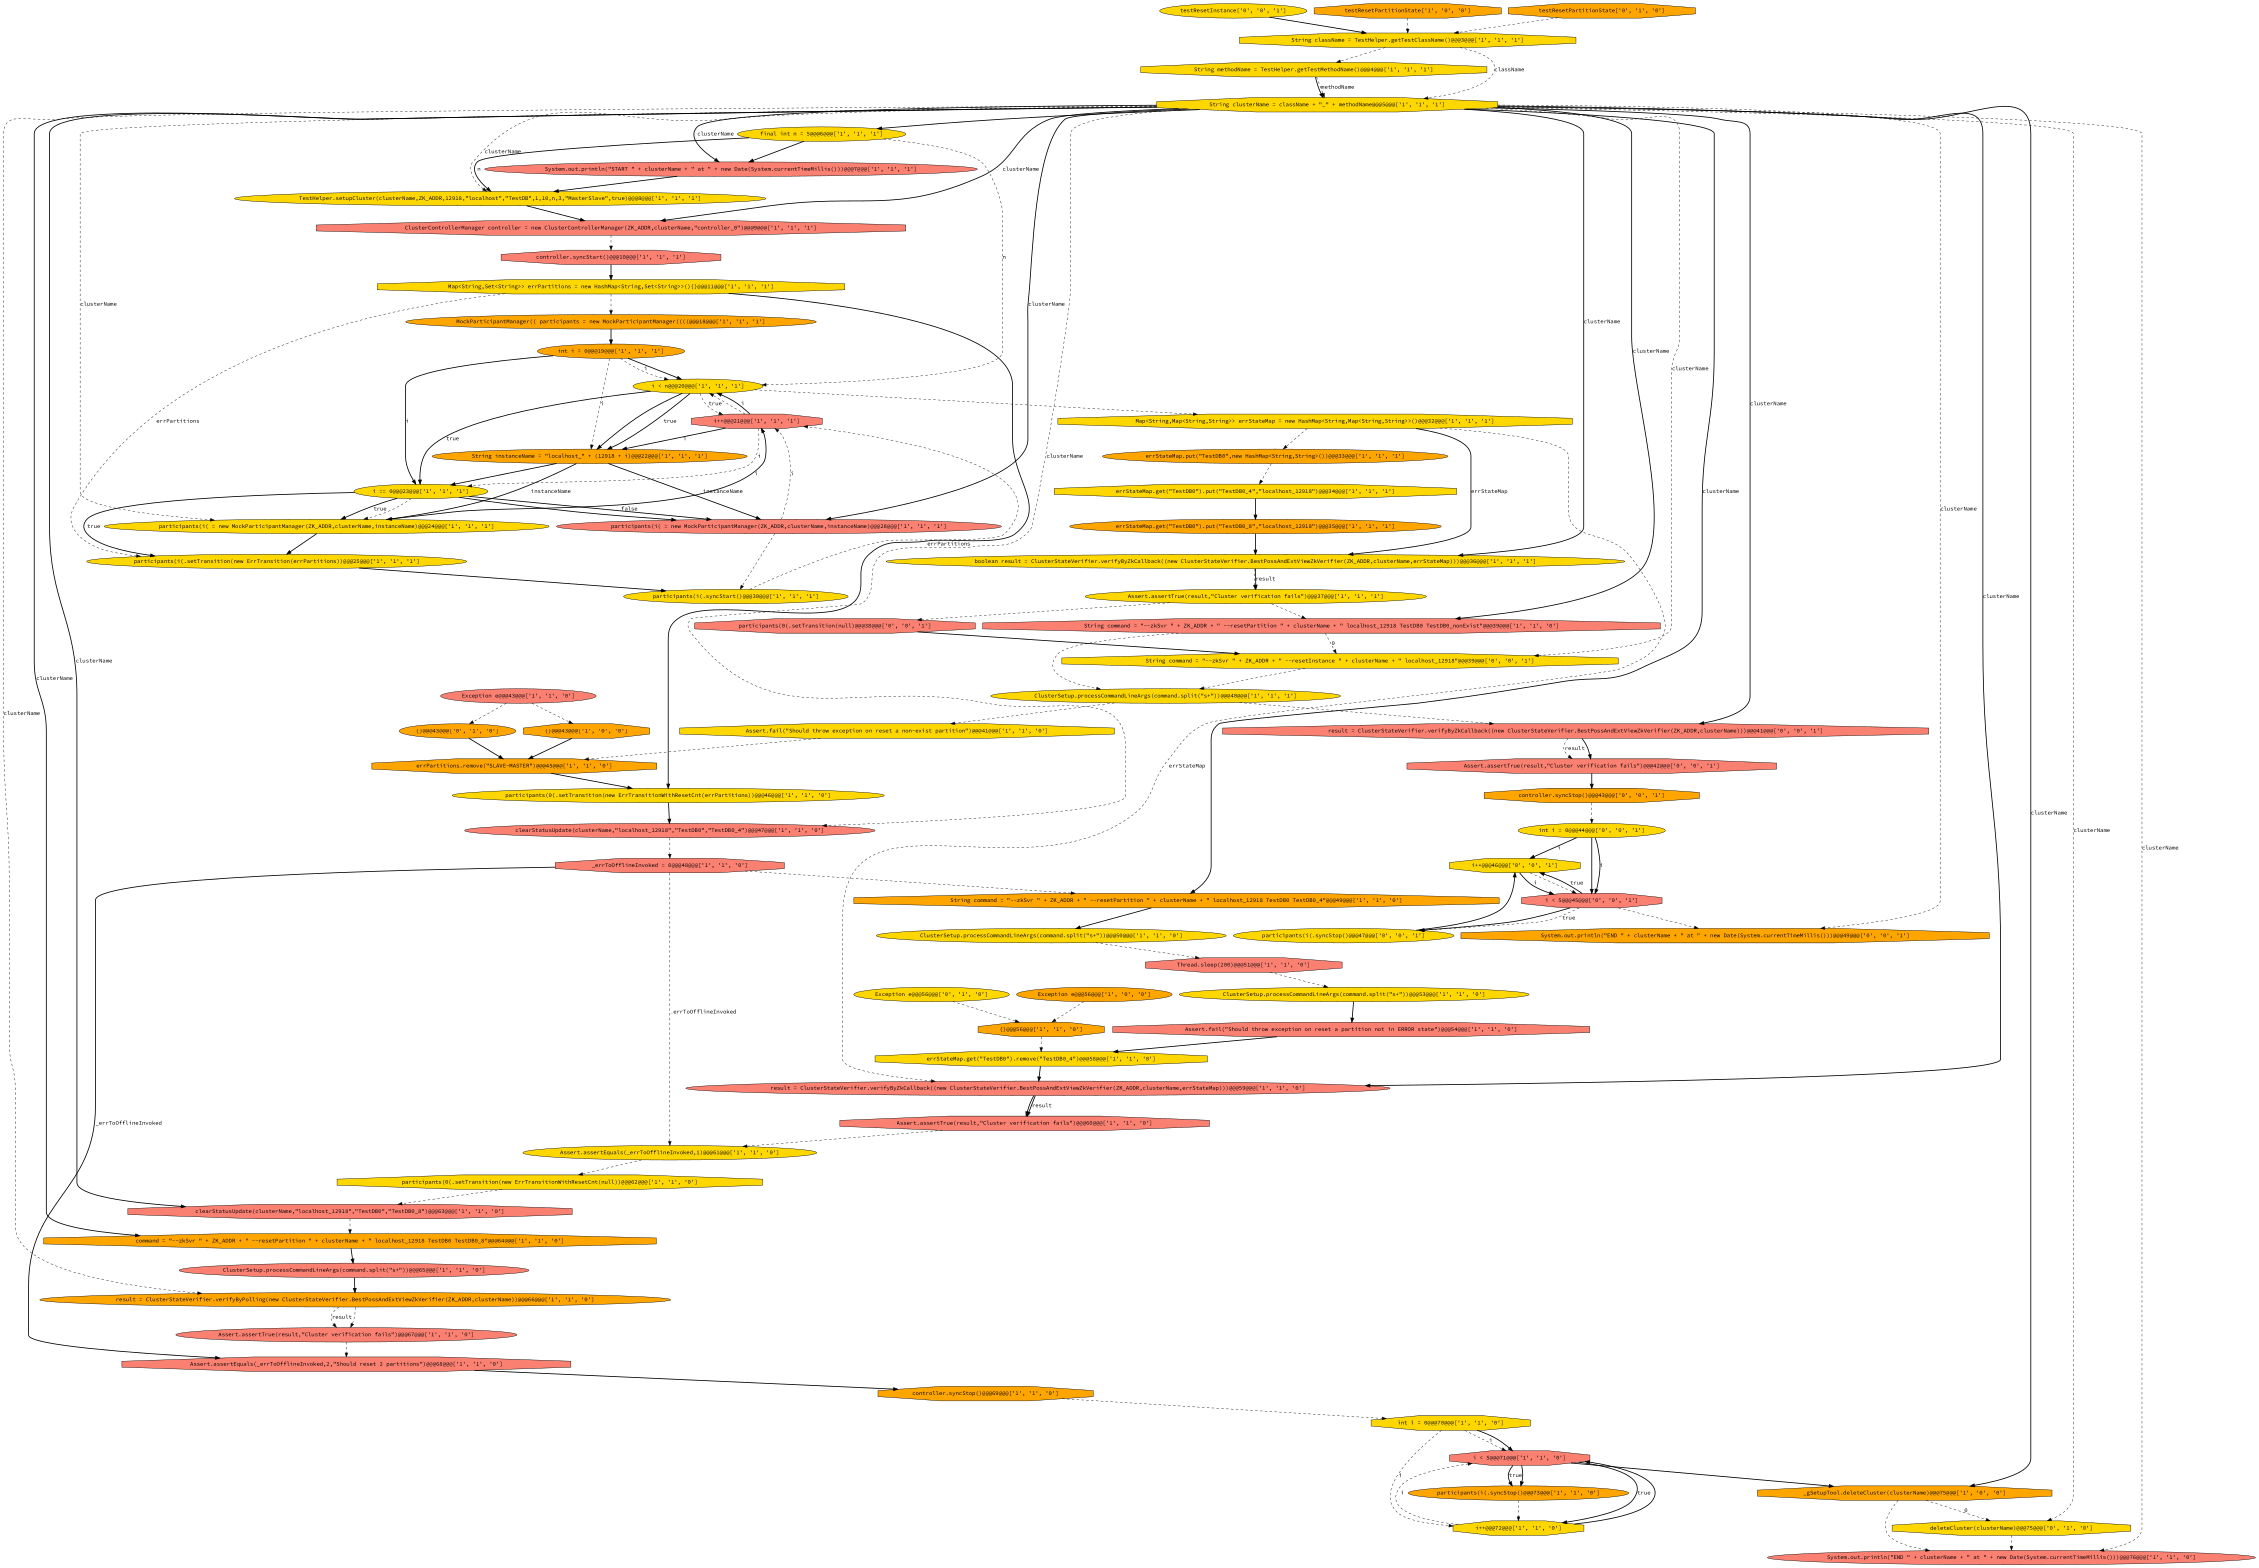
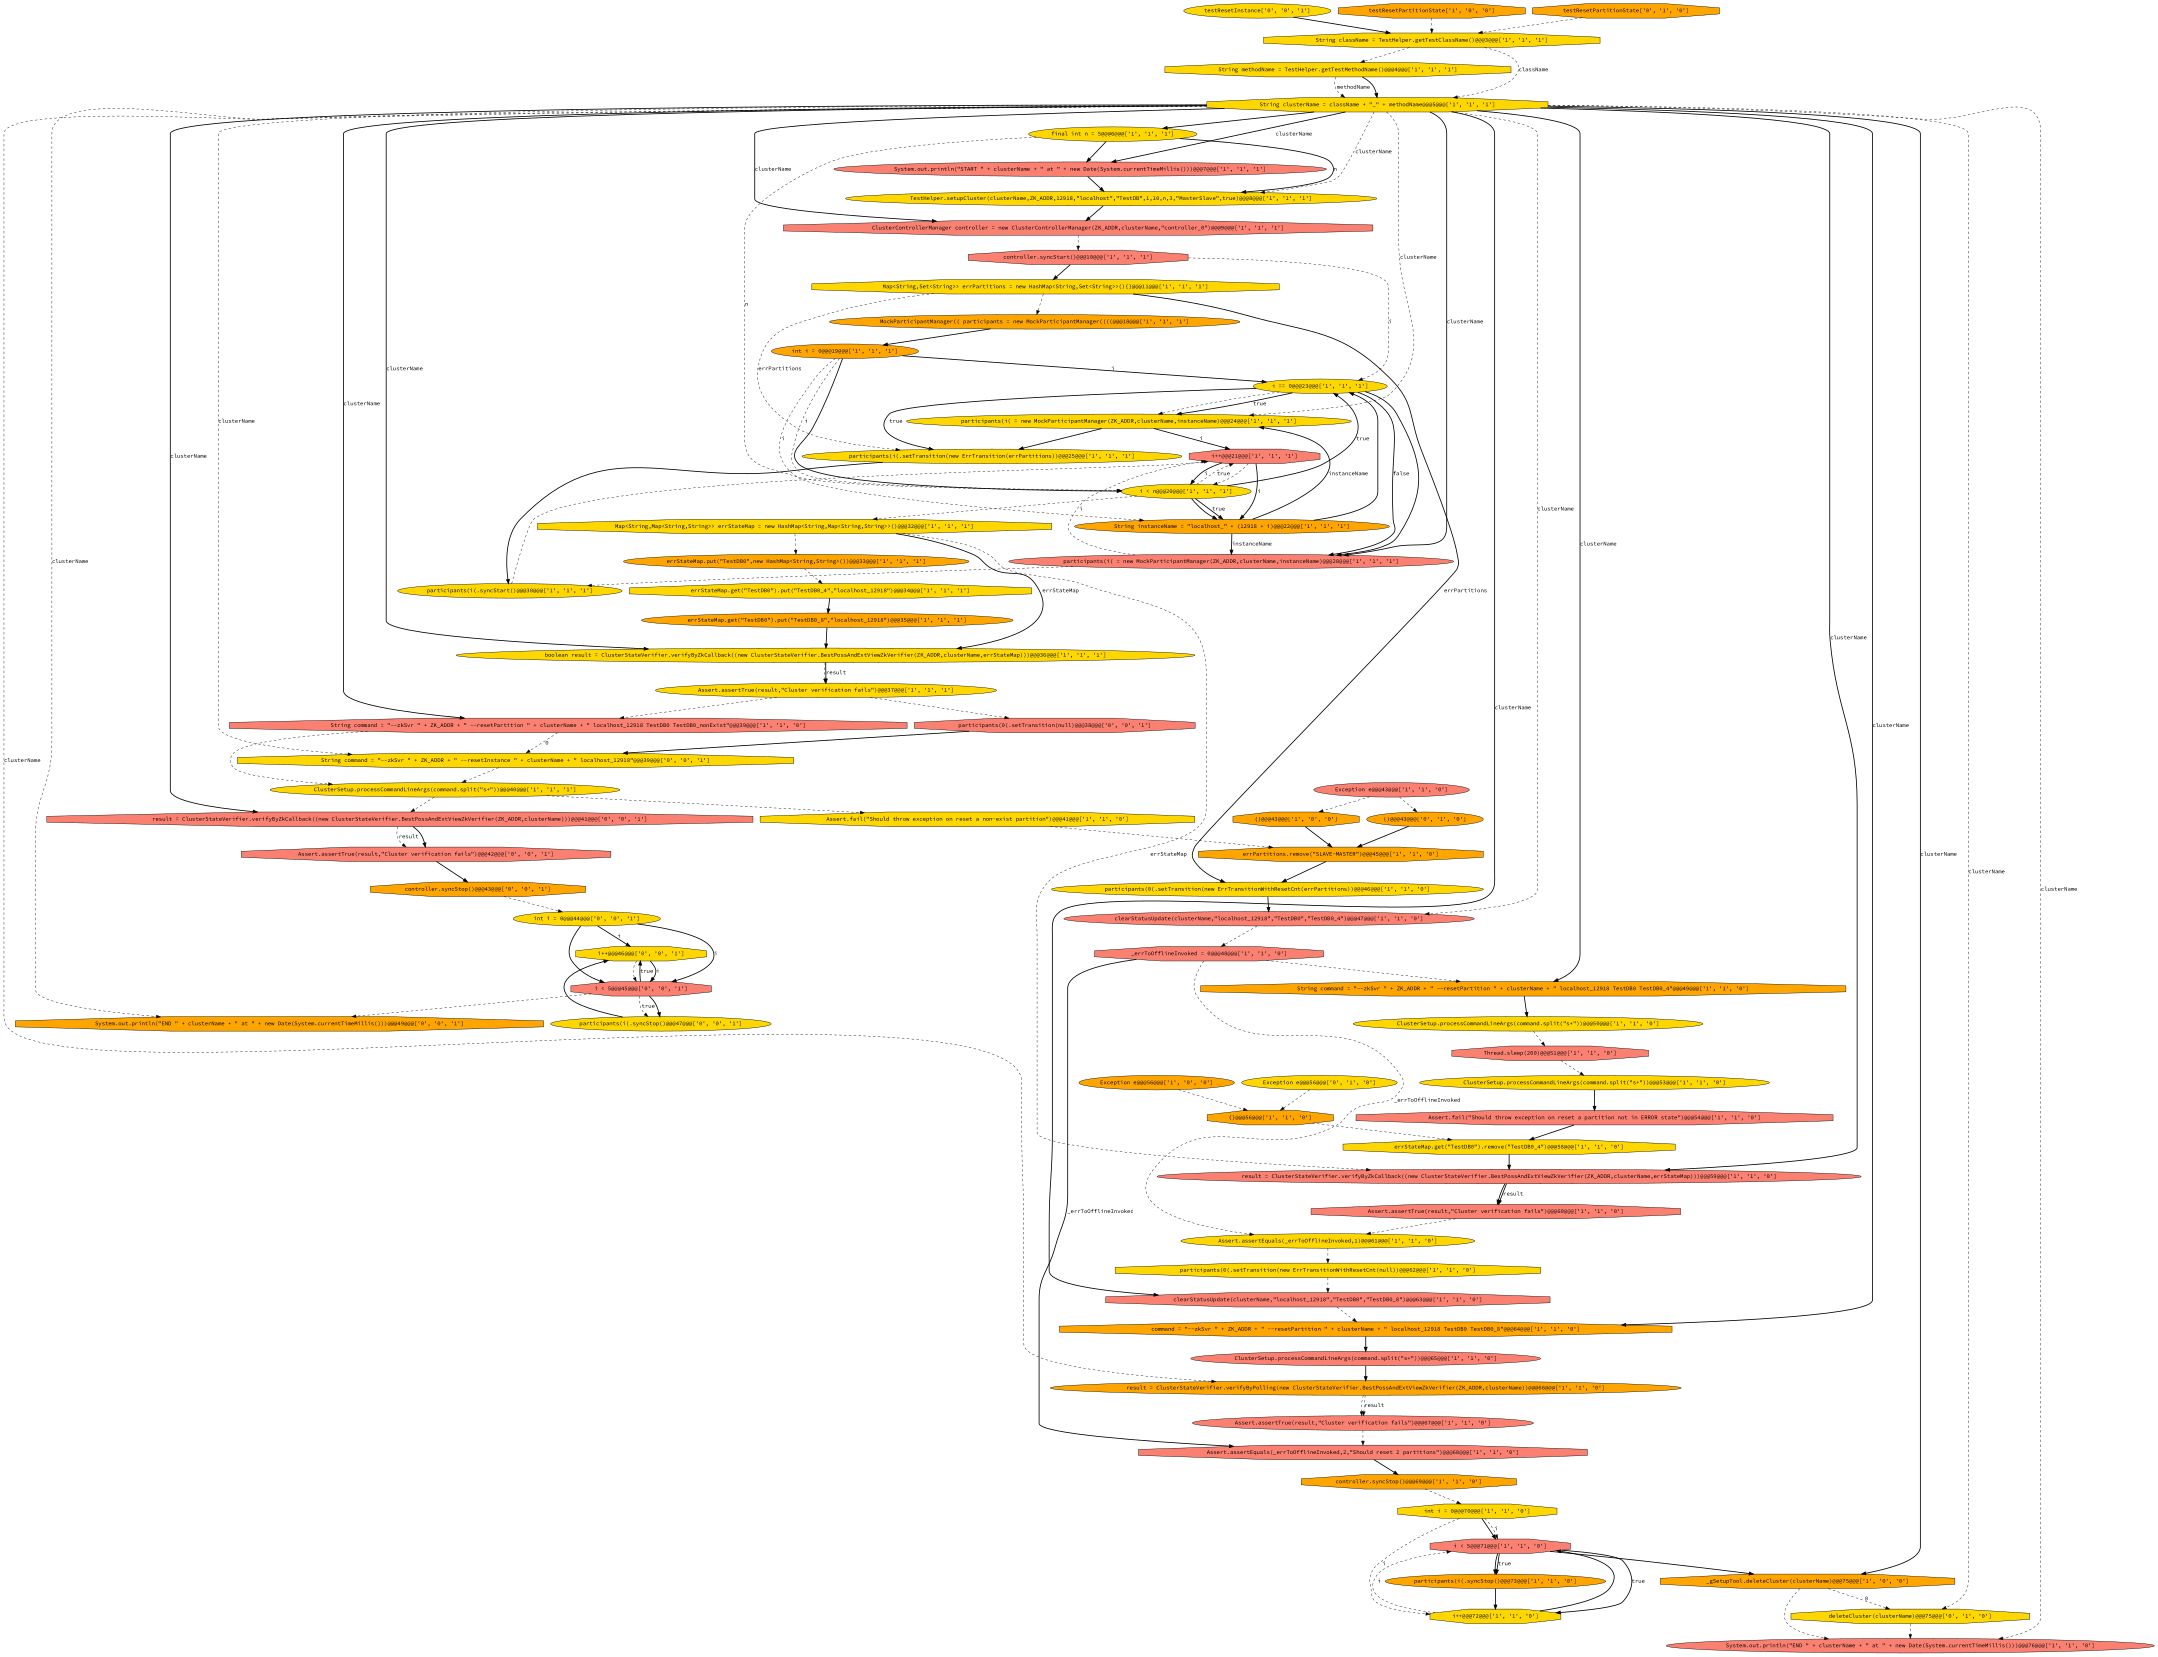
(631, 480) -> (1344, 268)
(1518, 1509) -> (1495, 1597)
